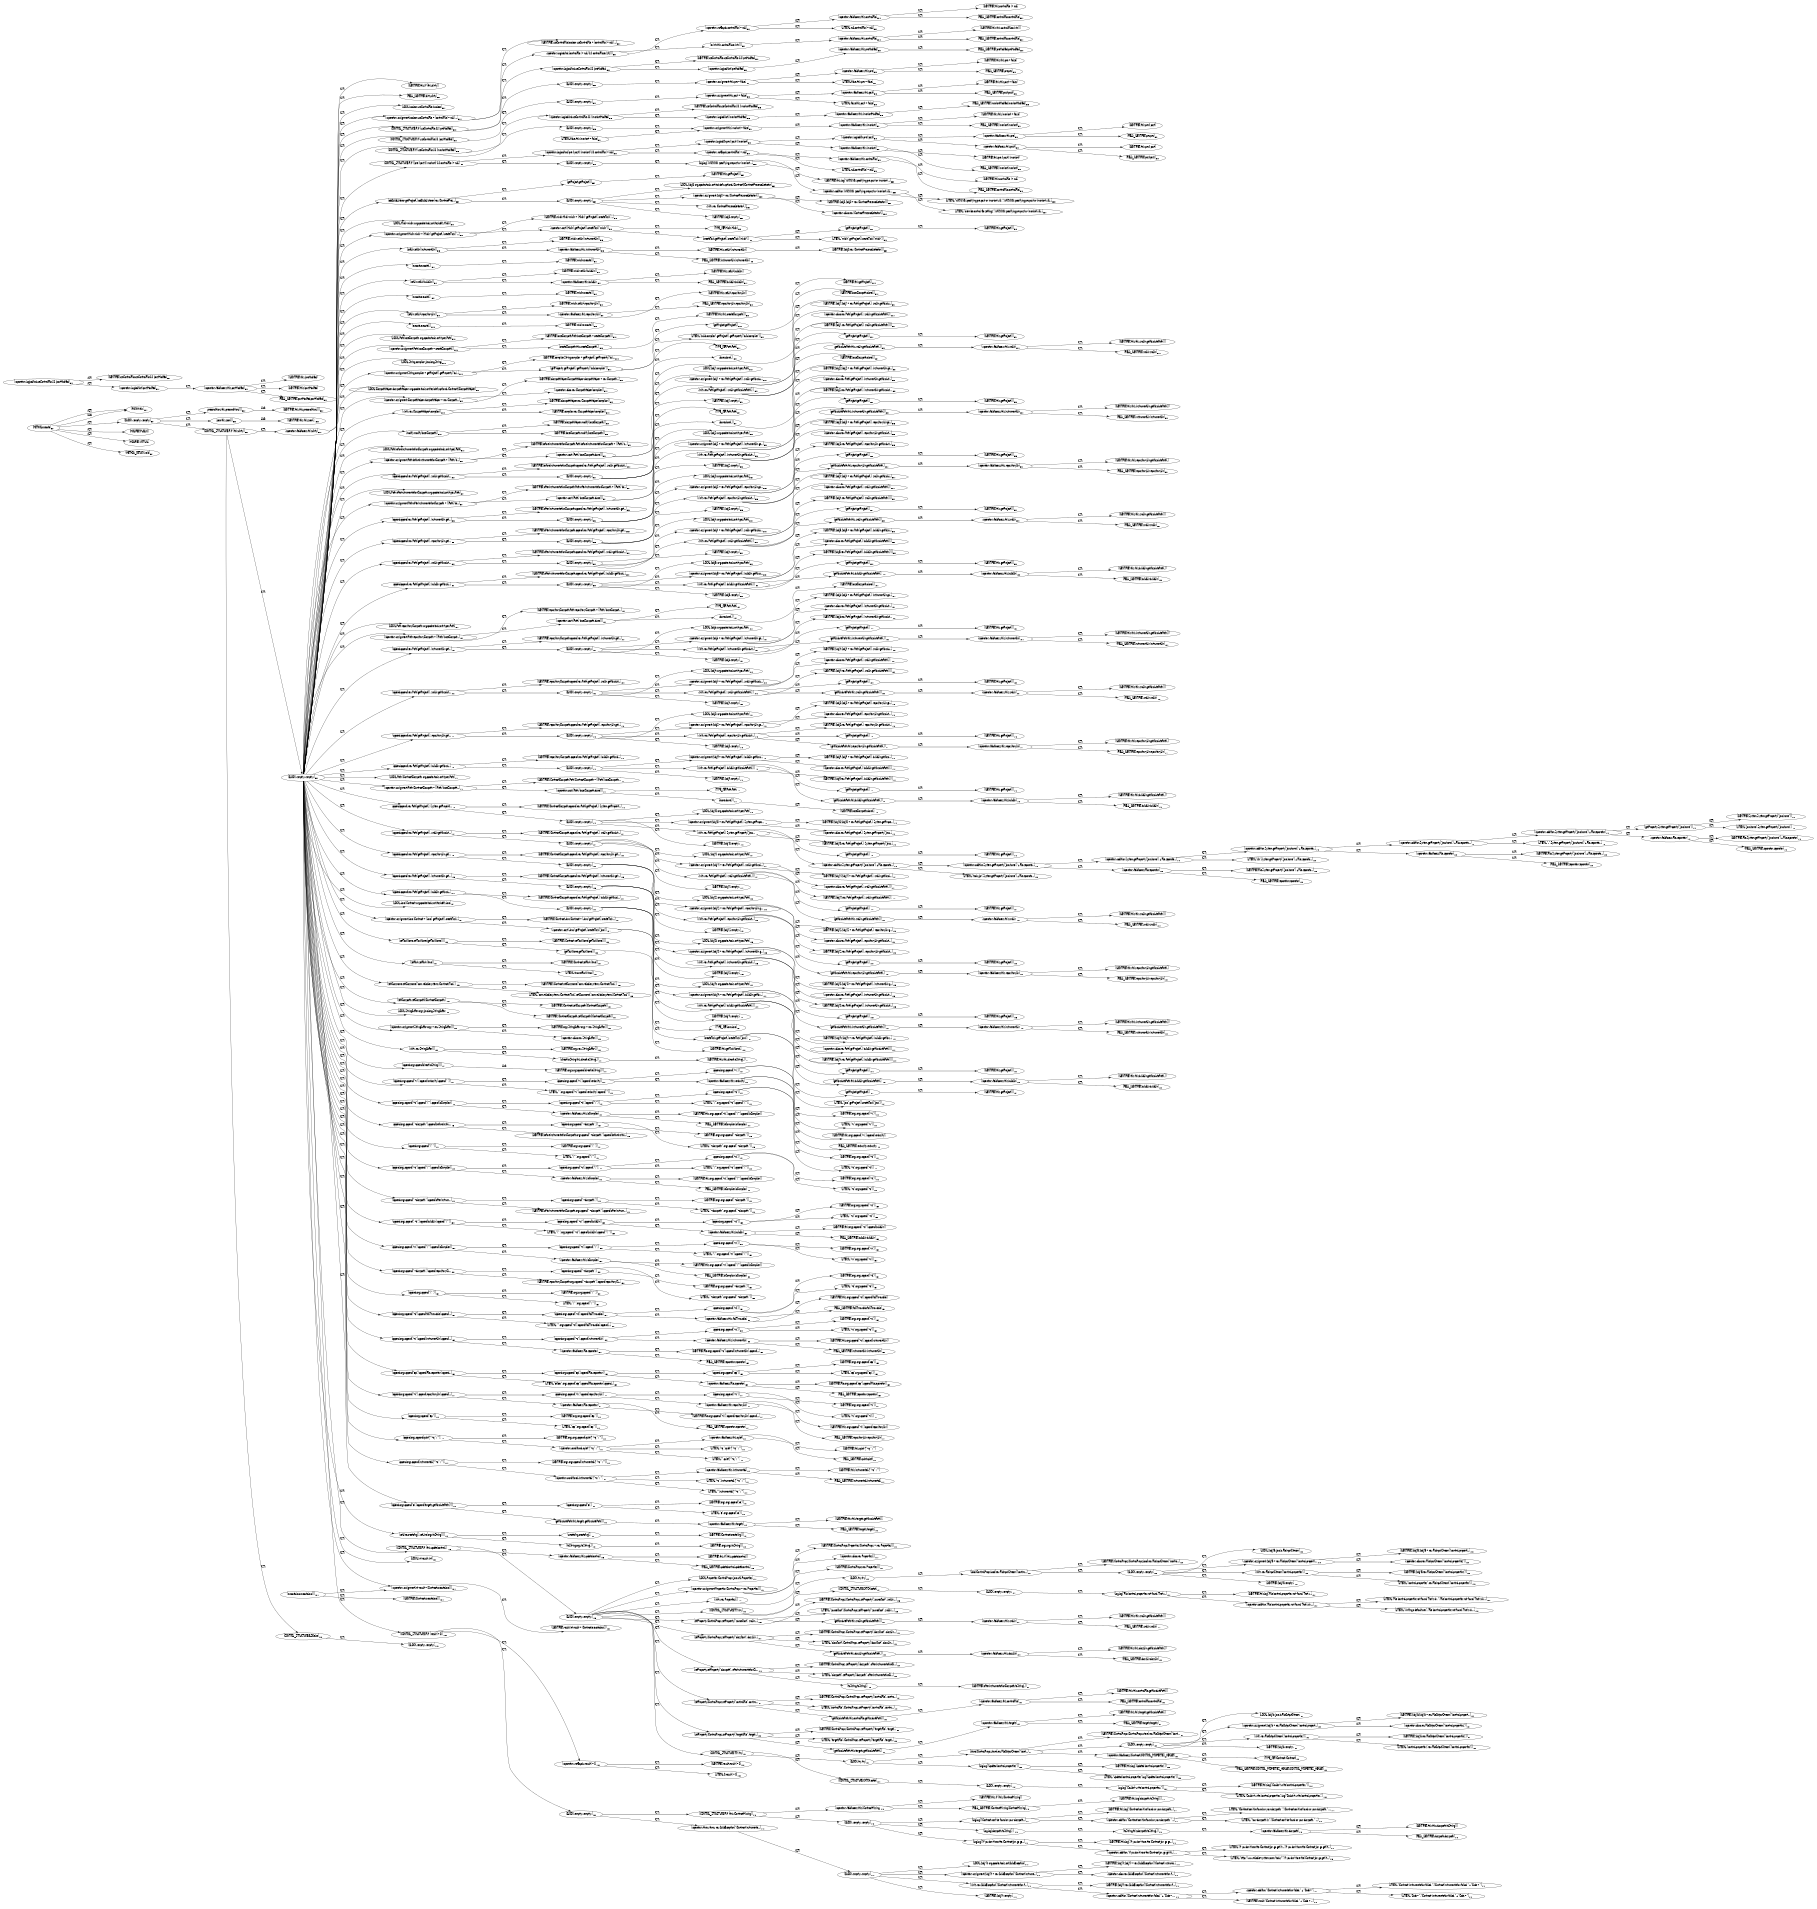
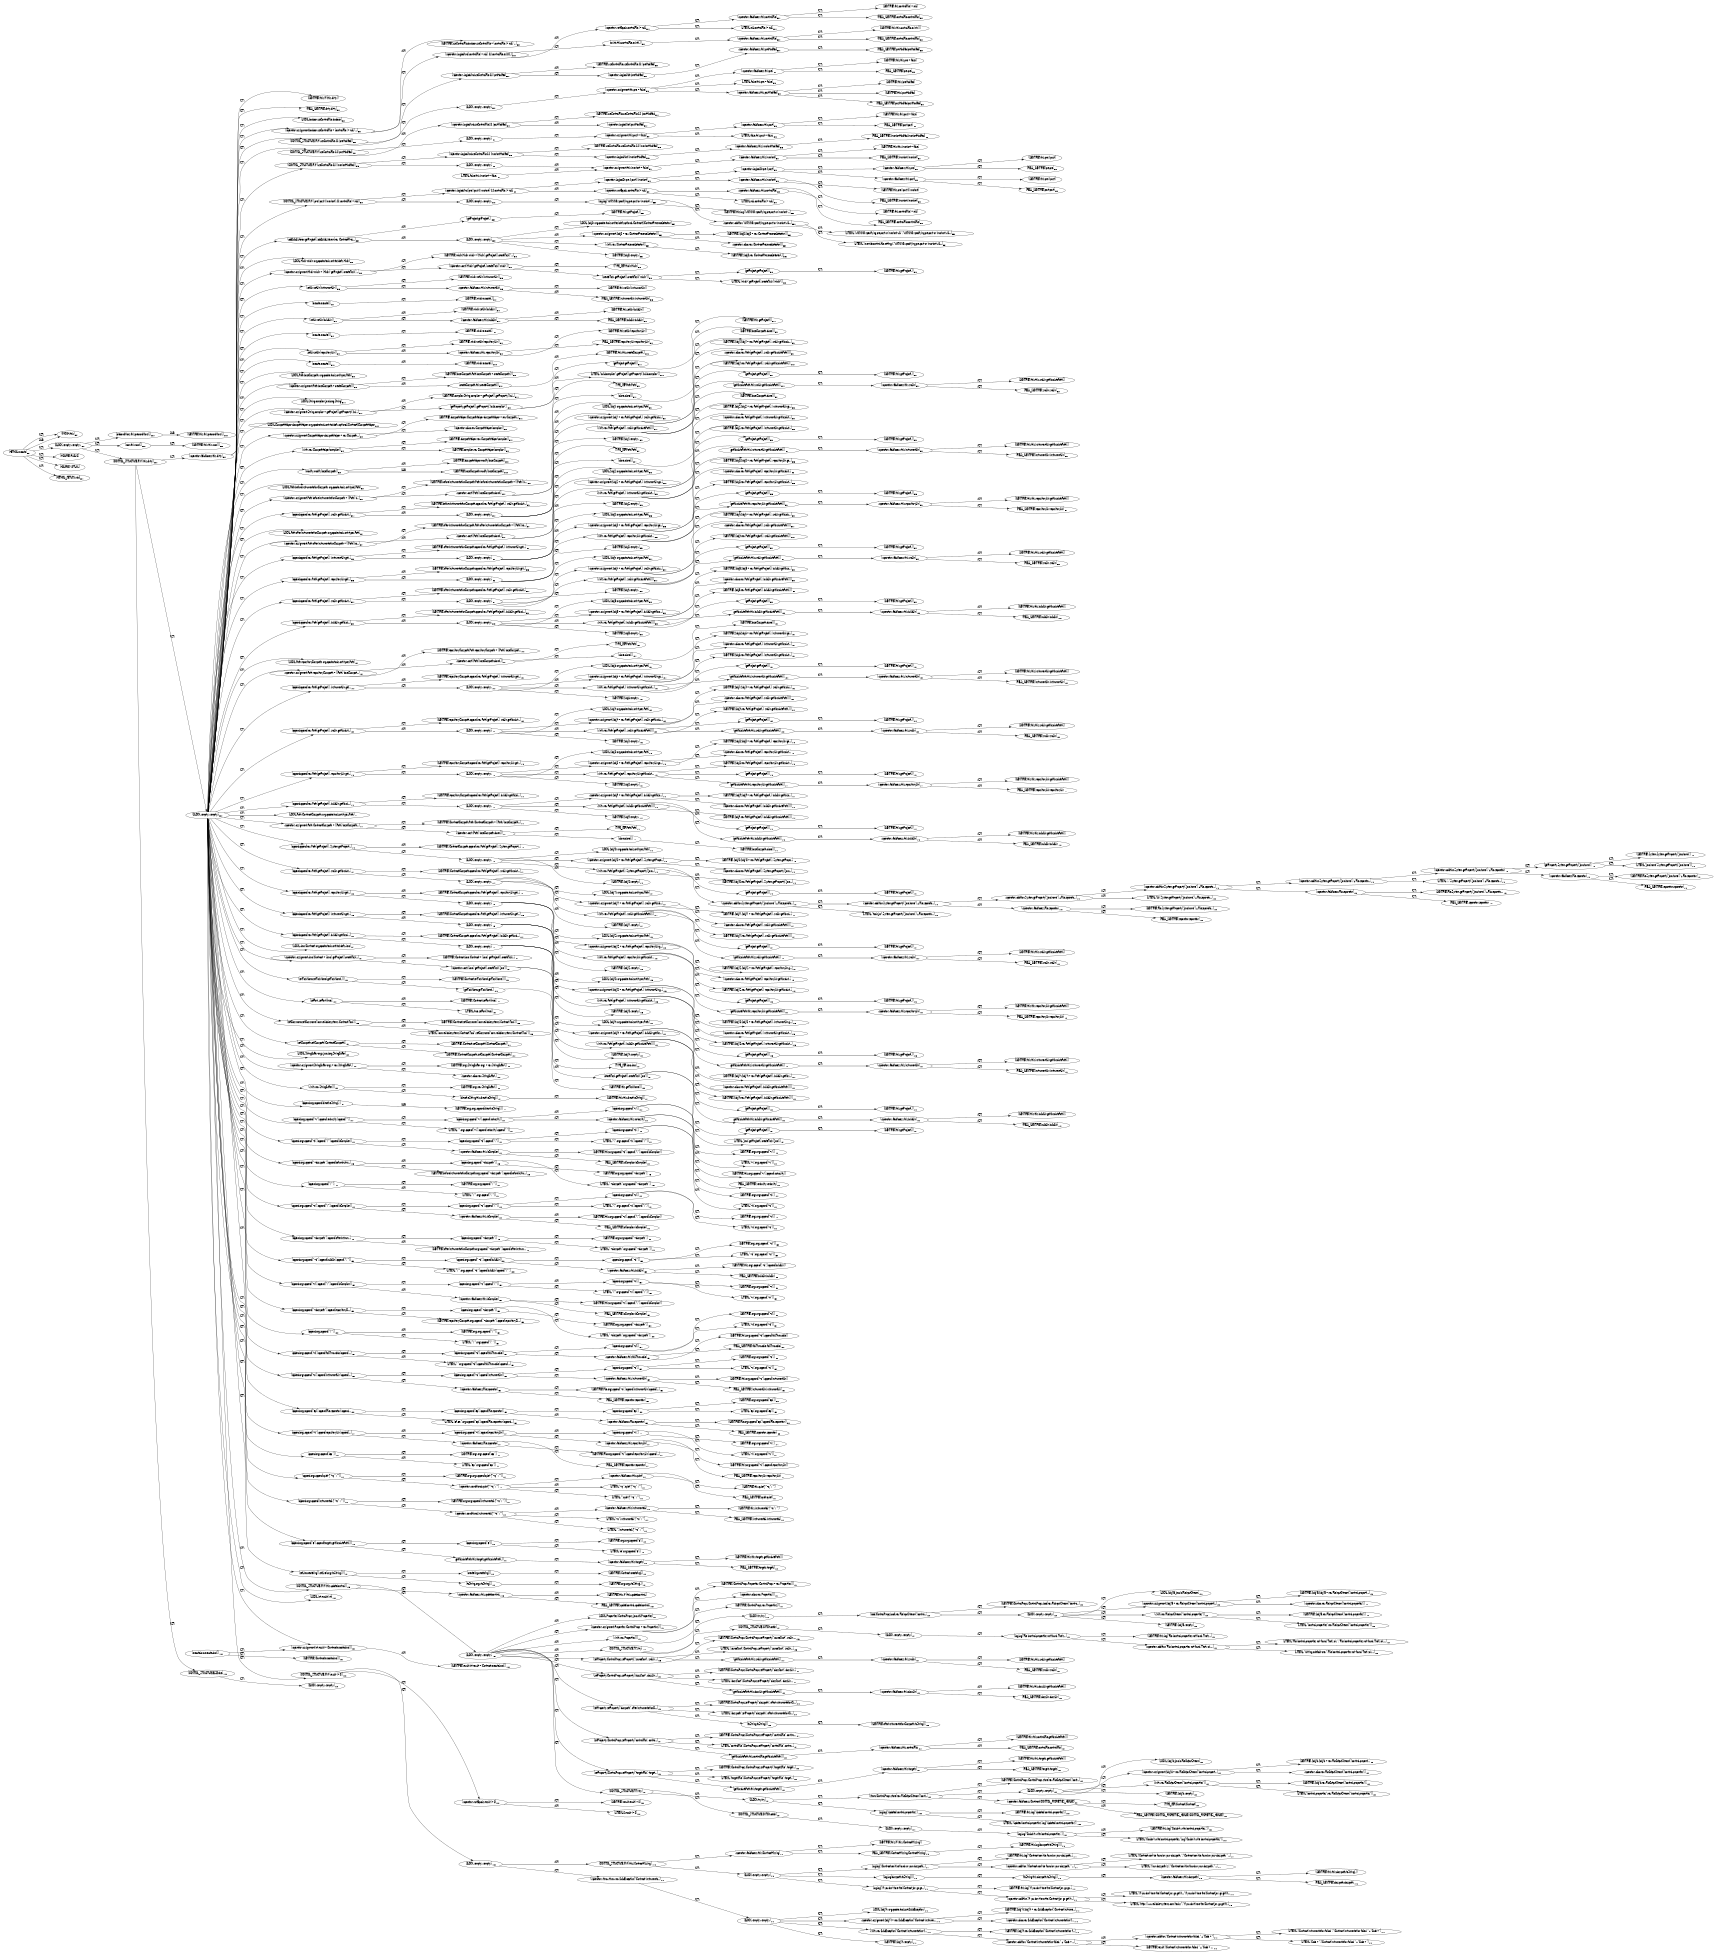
none -> (394, 149)
(787, 250) -> (690, 250)
(180, 389) -> (692, 92)
(263, 420) -> (173, 444)
(504, 432) -> (404, 470)
